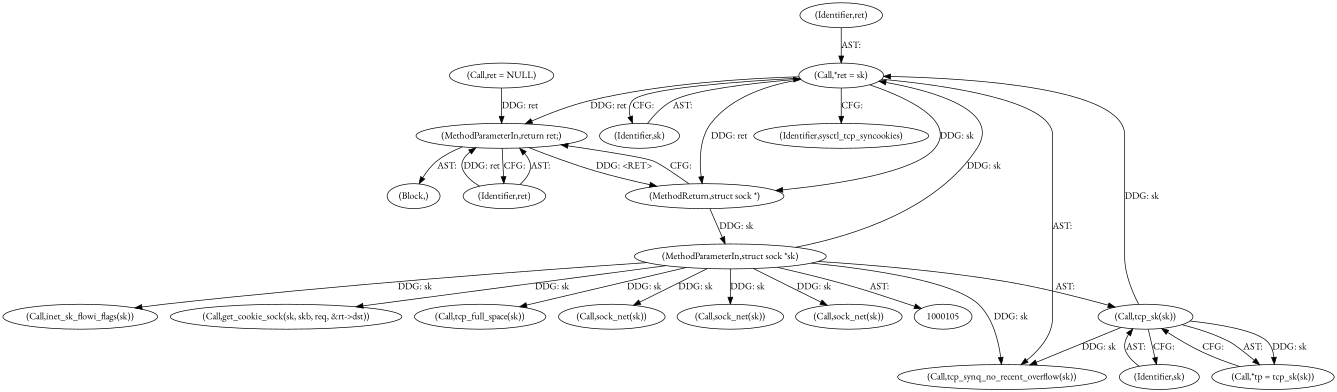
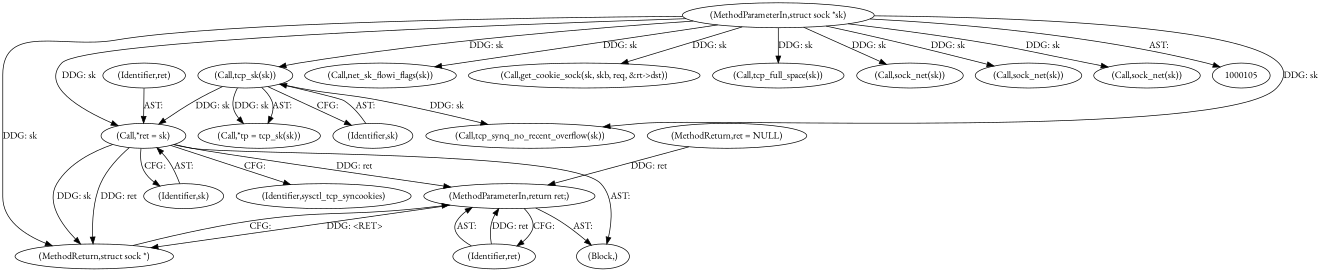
(502, 76) -> (727, 136)
(1053, 158) -> (417, 157)
(716, 223) -> (238, 28)
(1066, 287) -> (487, 45)
(80, 317) -> (380, 76)
(1202, 352) -> none
